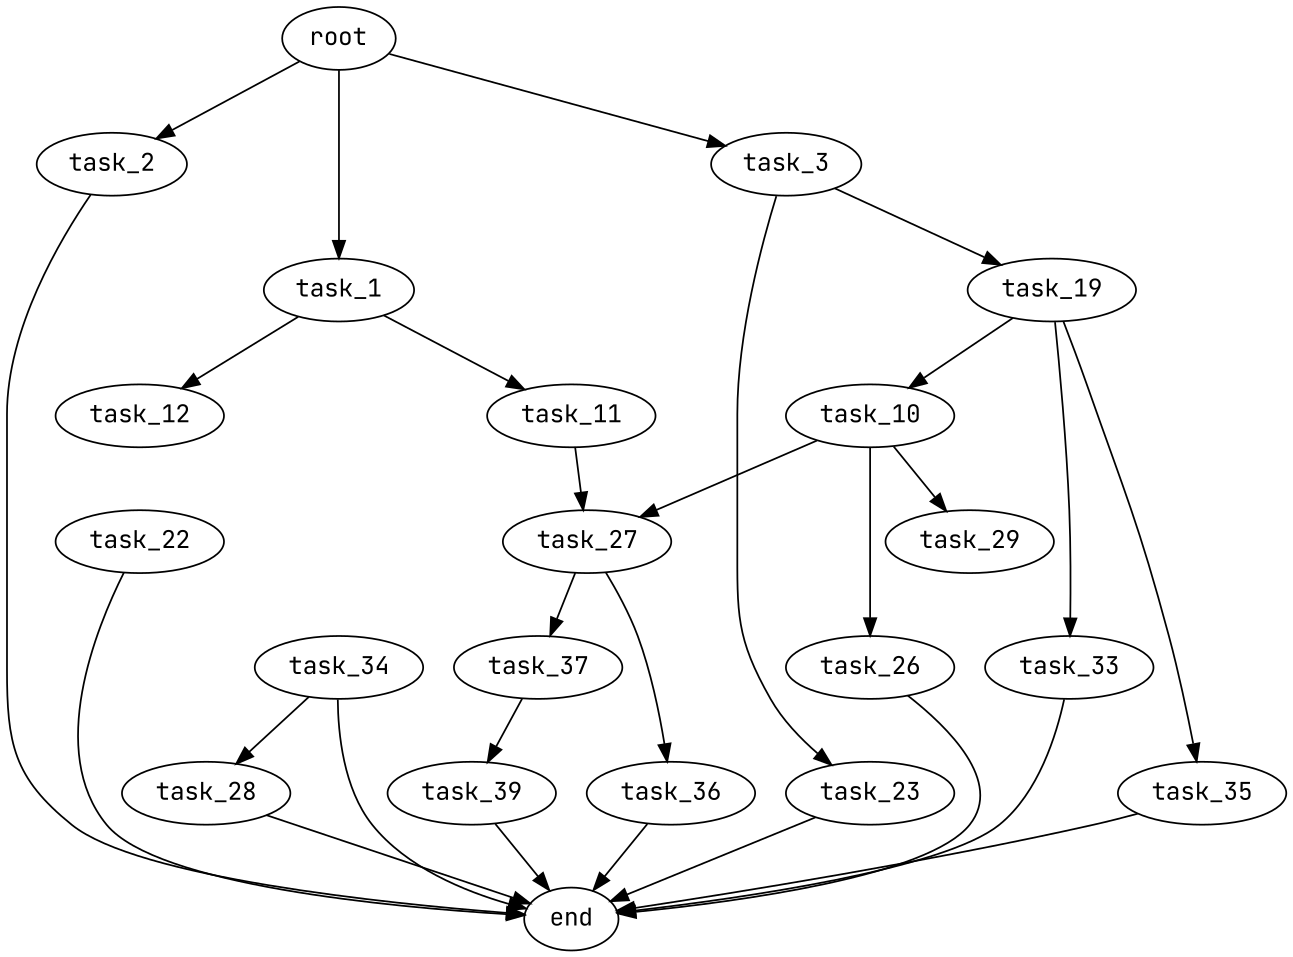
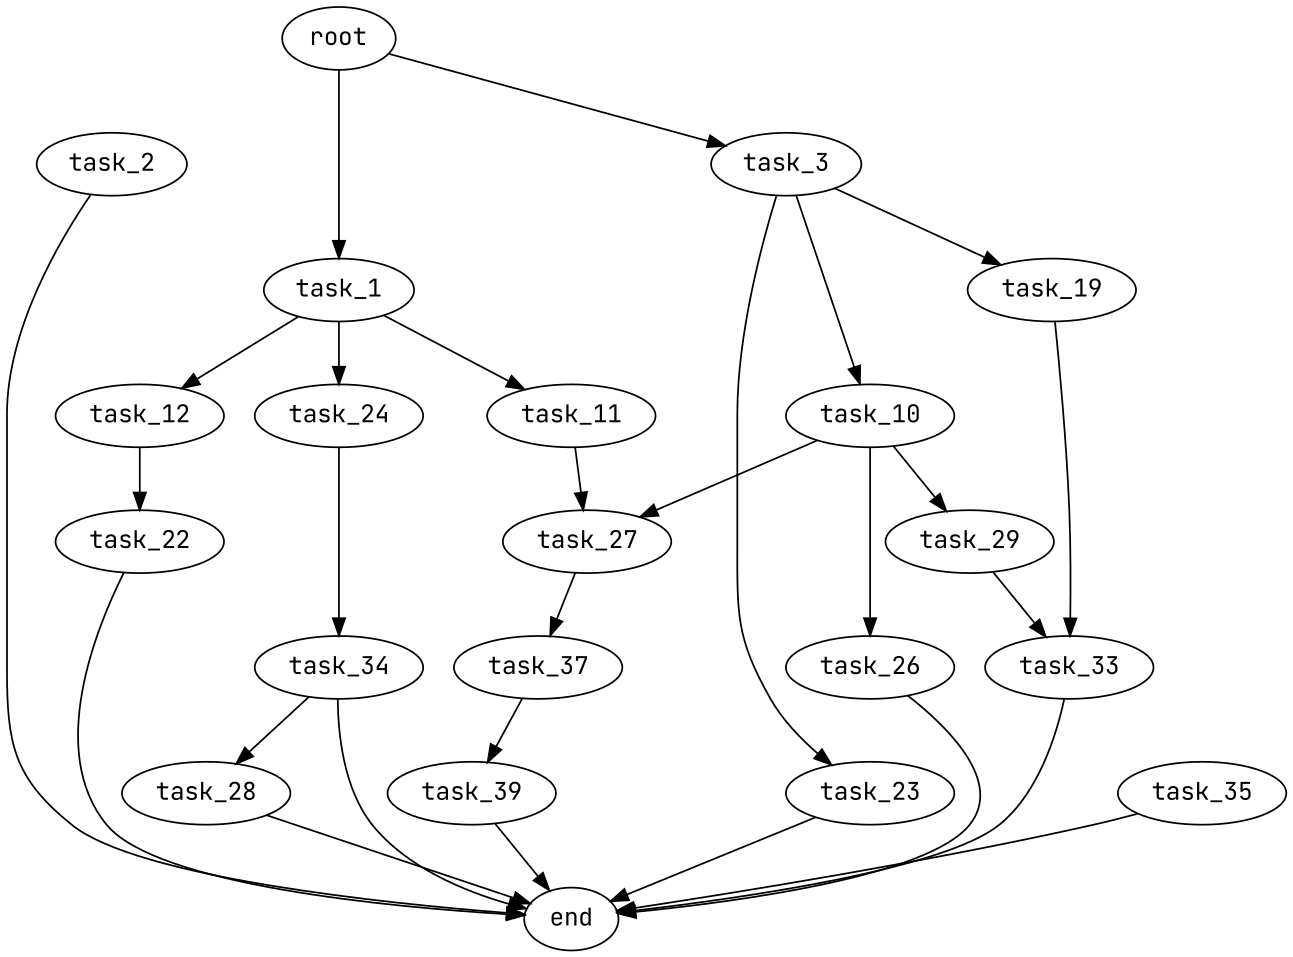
(236, 96) -> none
(969, 348) -> (825, 281)
none -> (339, 416)
none -> (140, 470)
(1138, 530) -> none
none -> (1014, 598)
(671, 793) -> none
